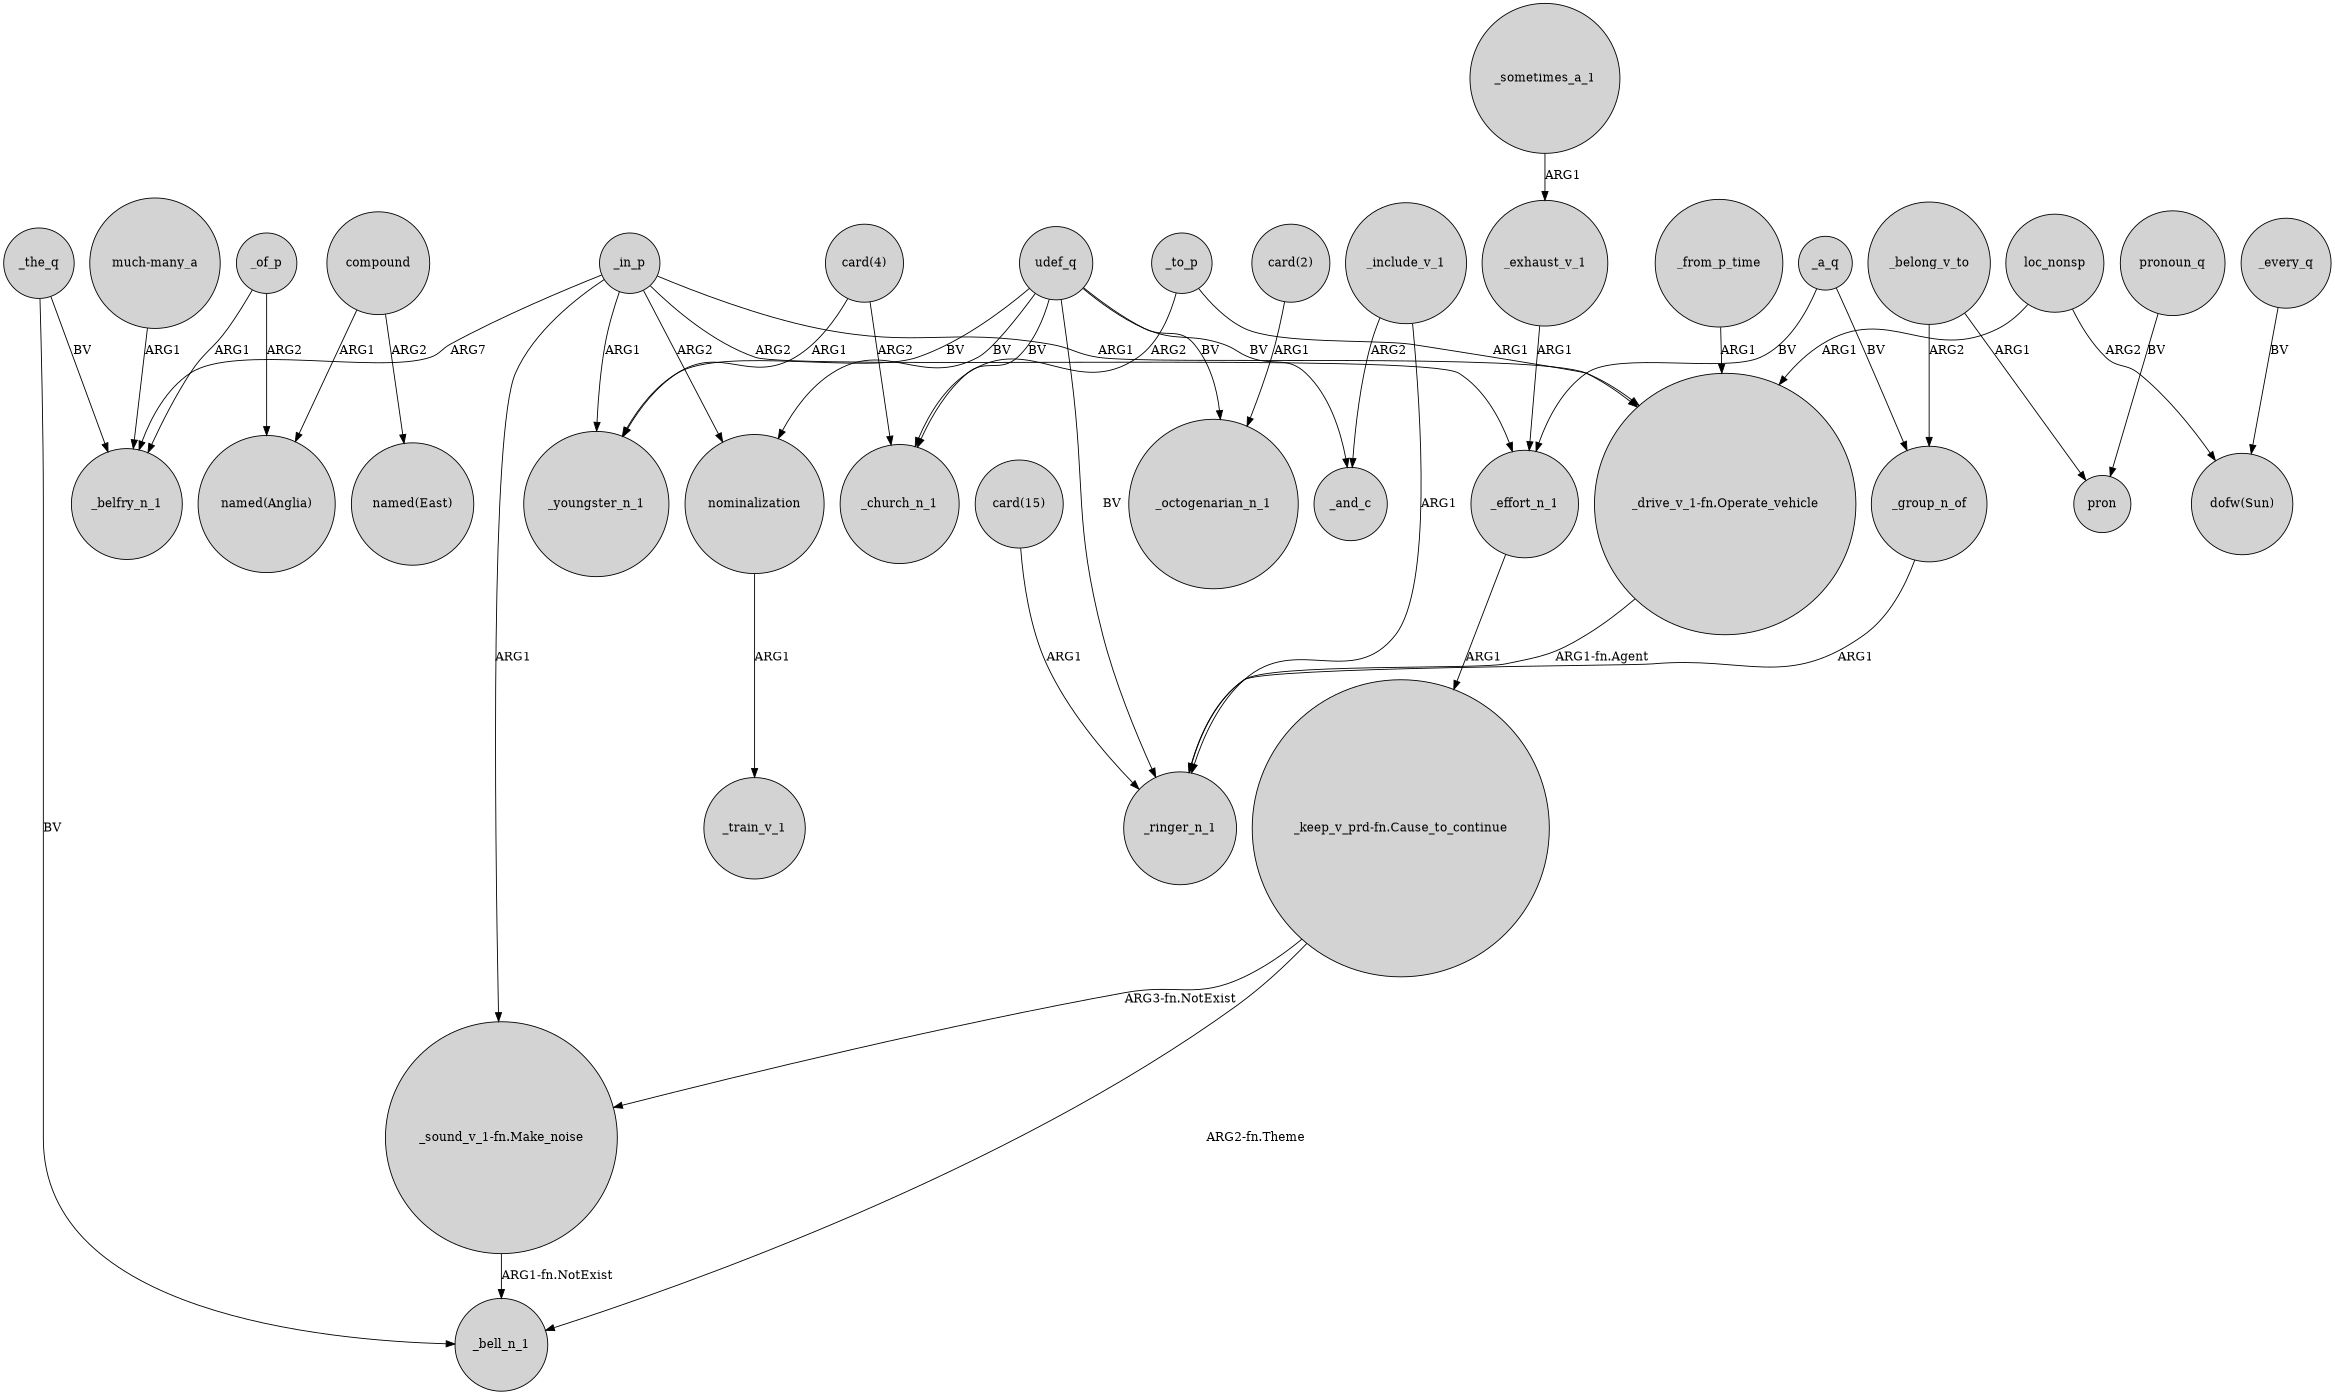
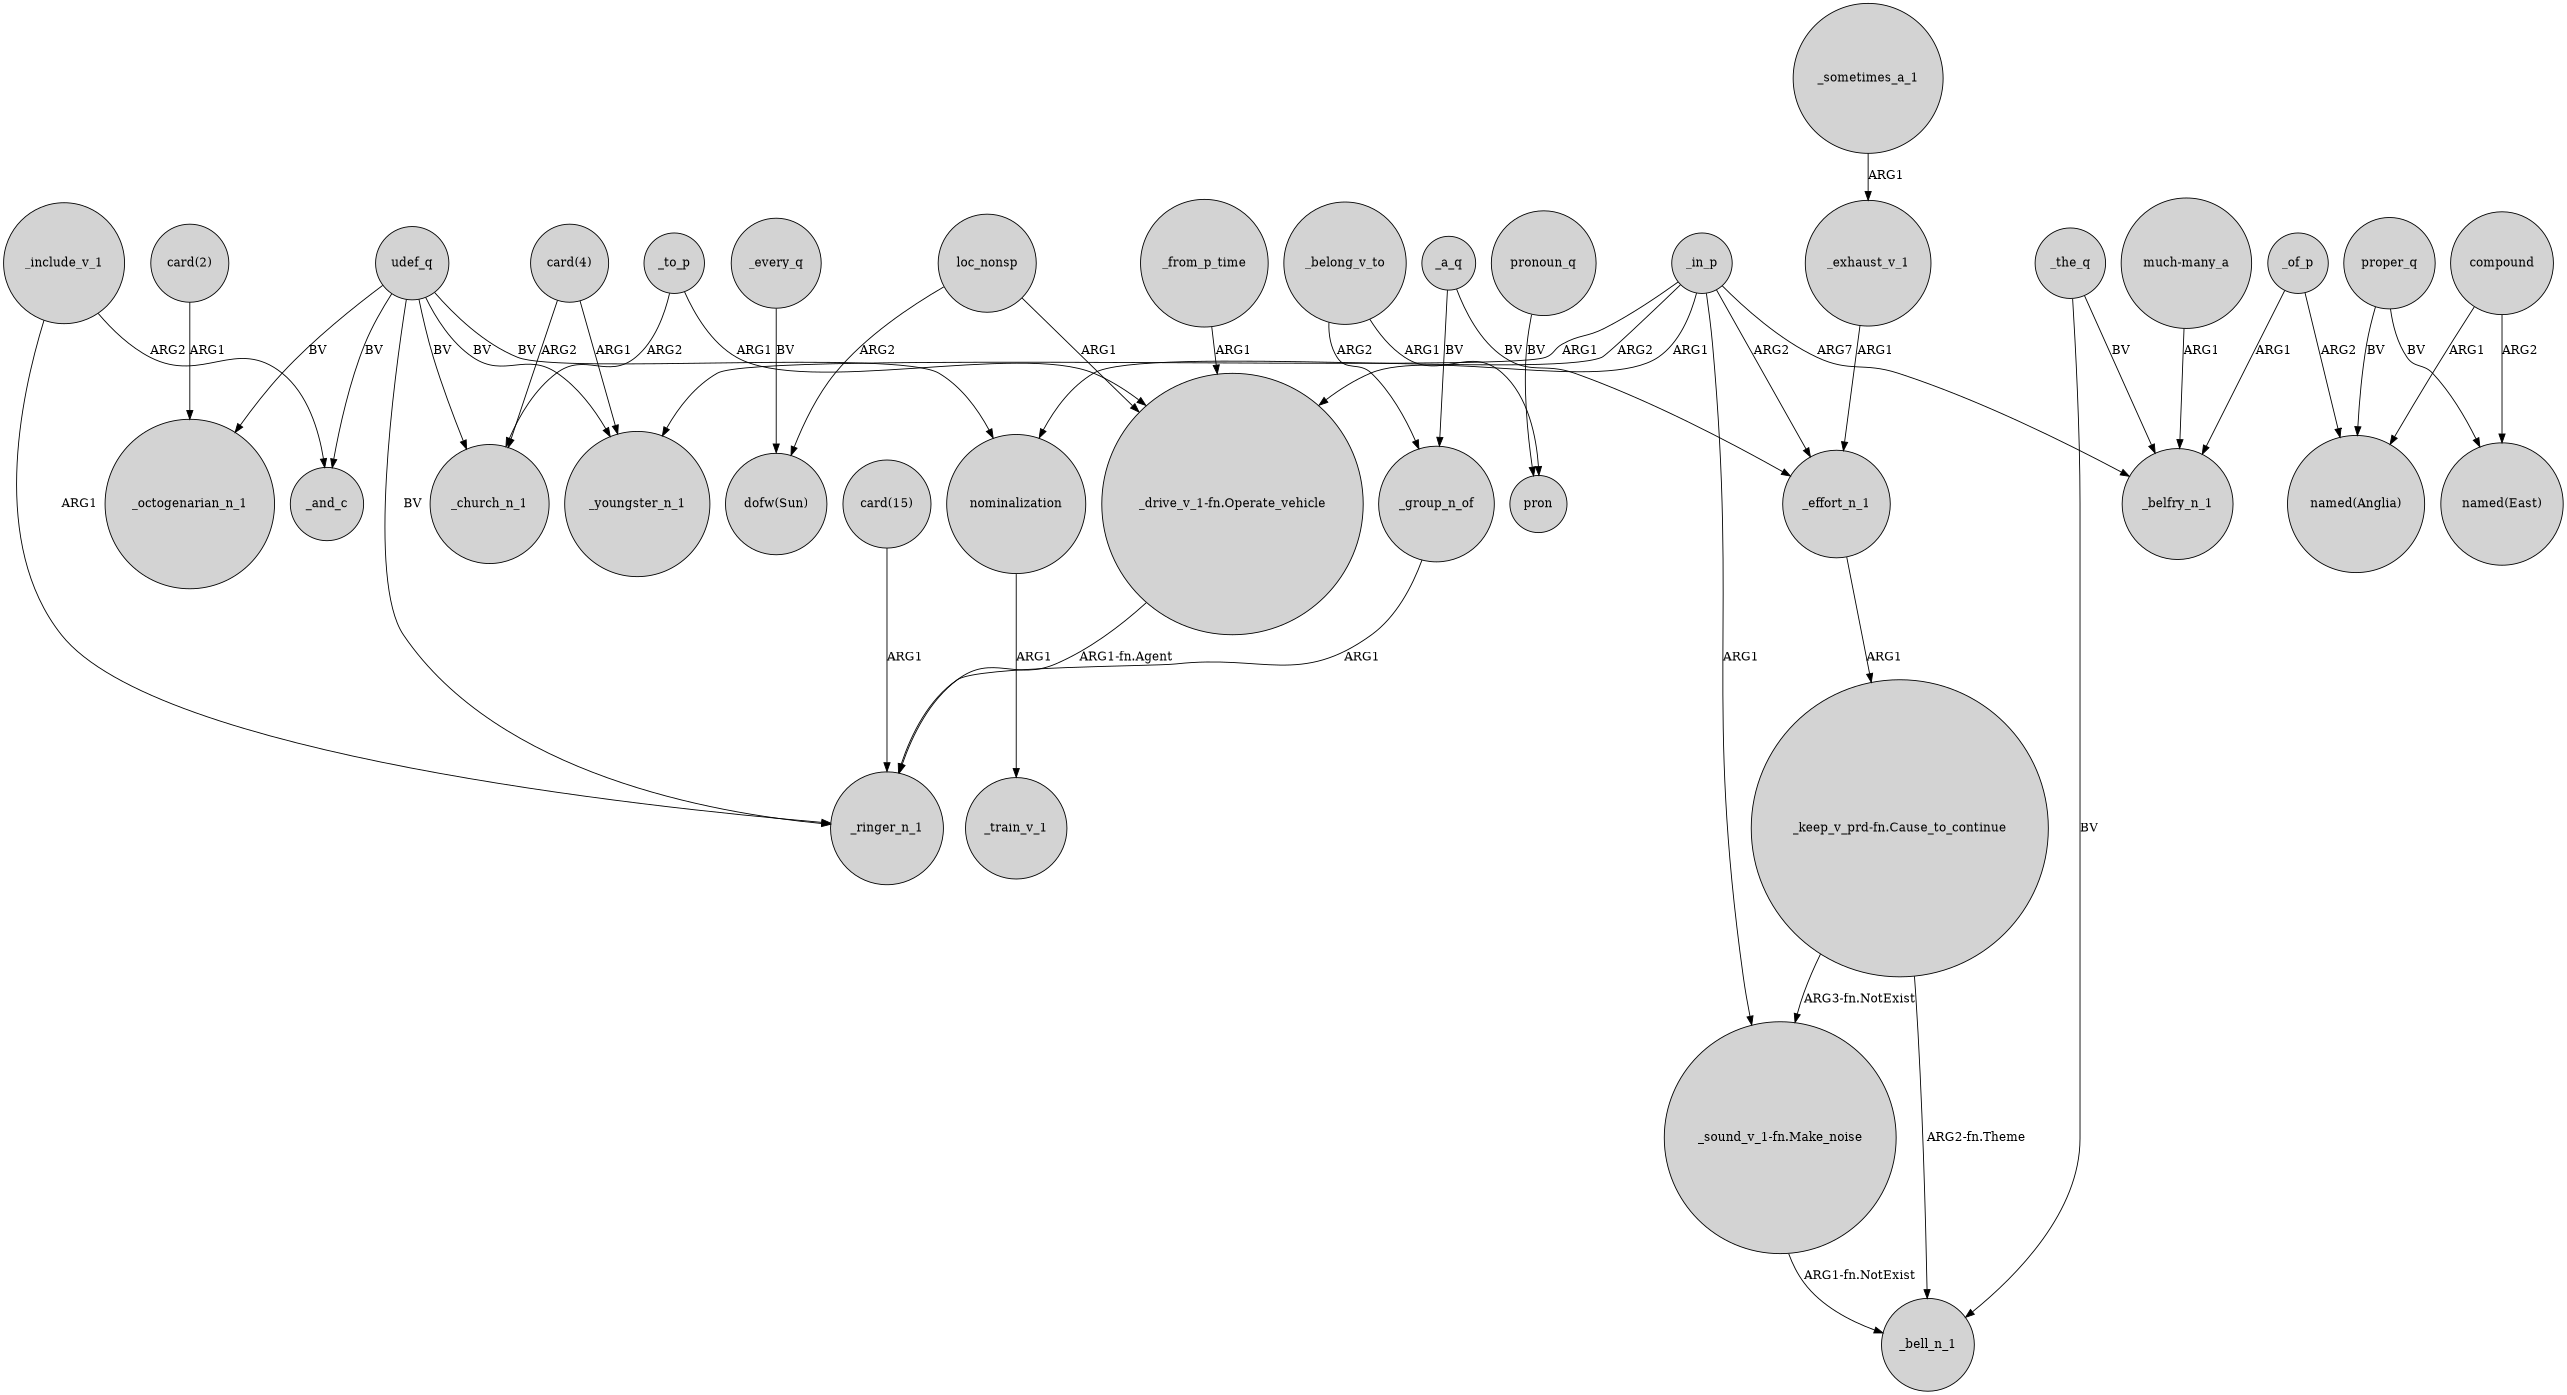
none -> (2389, 263)
